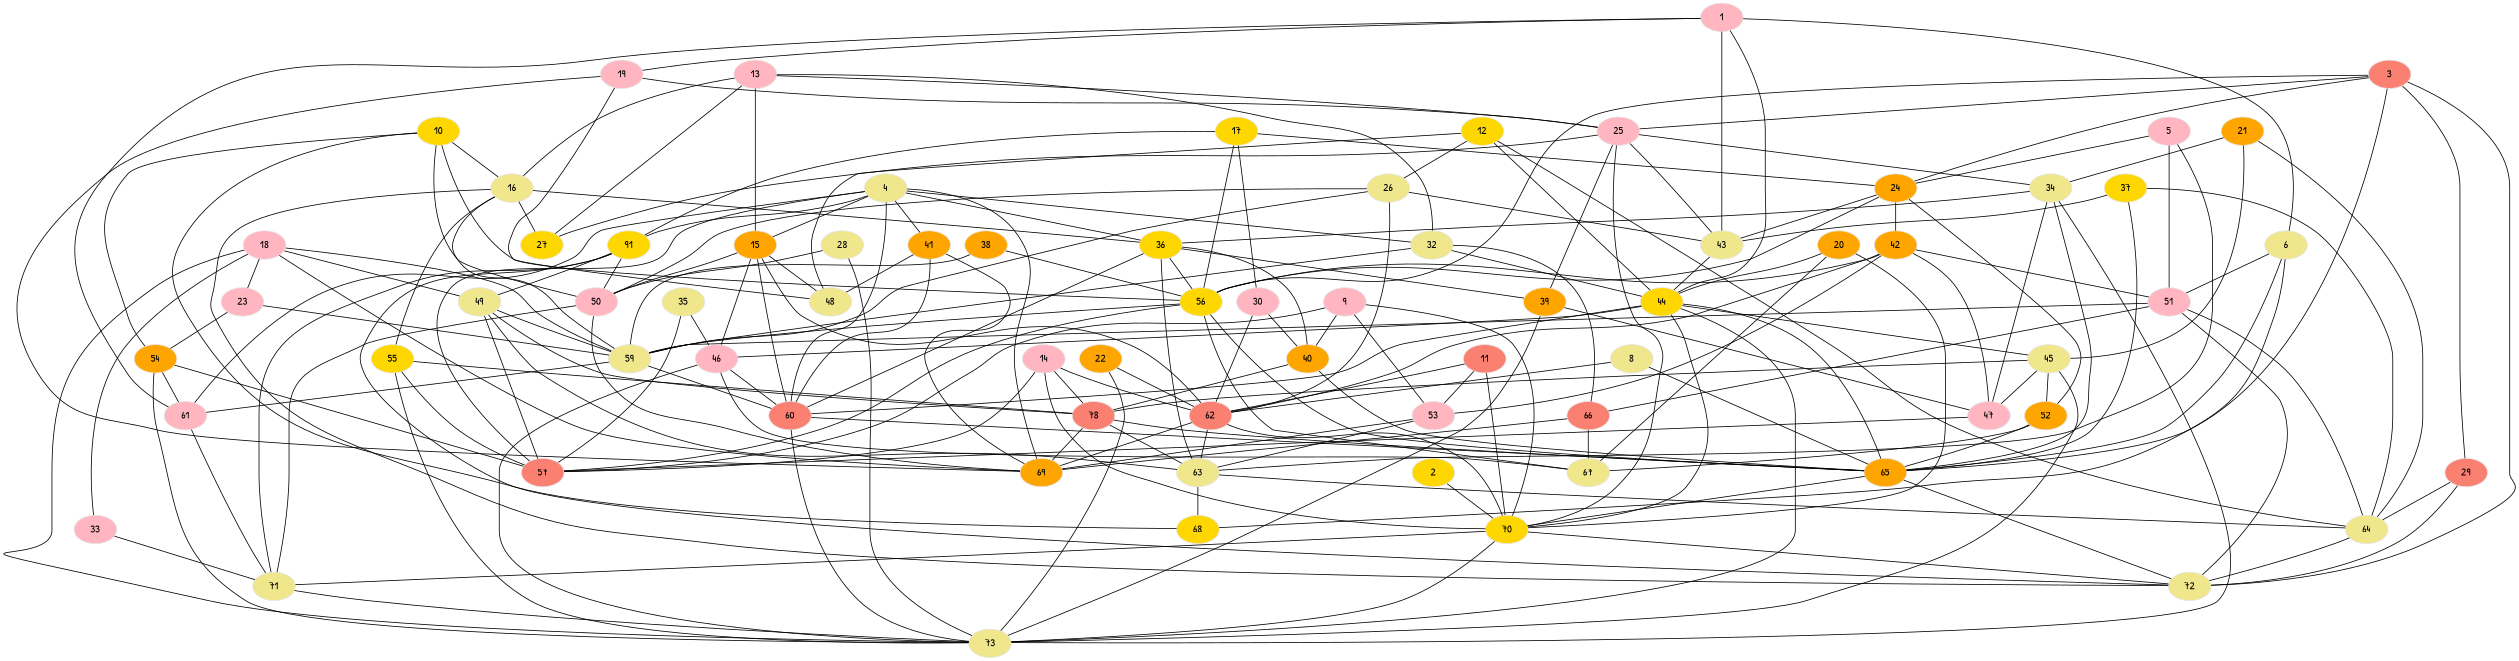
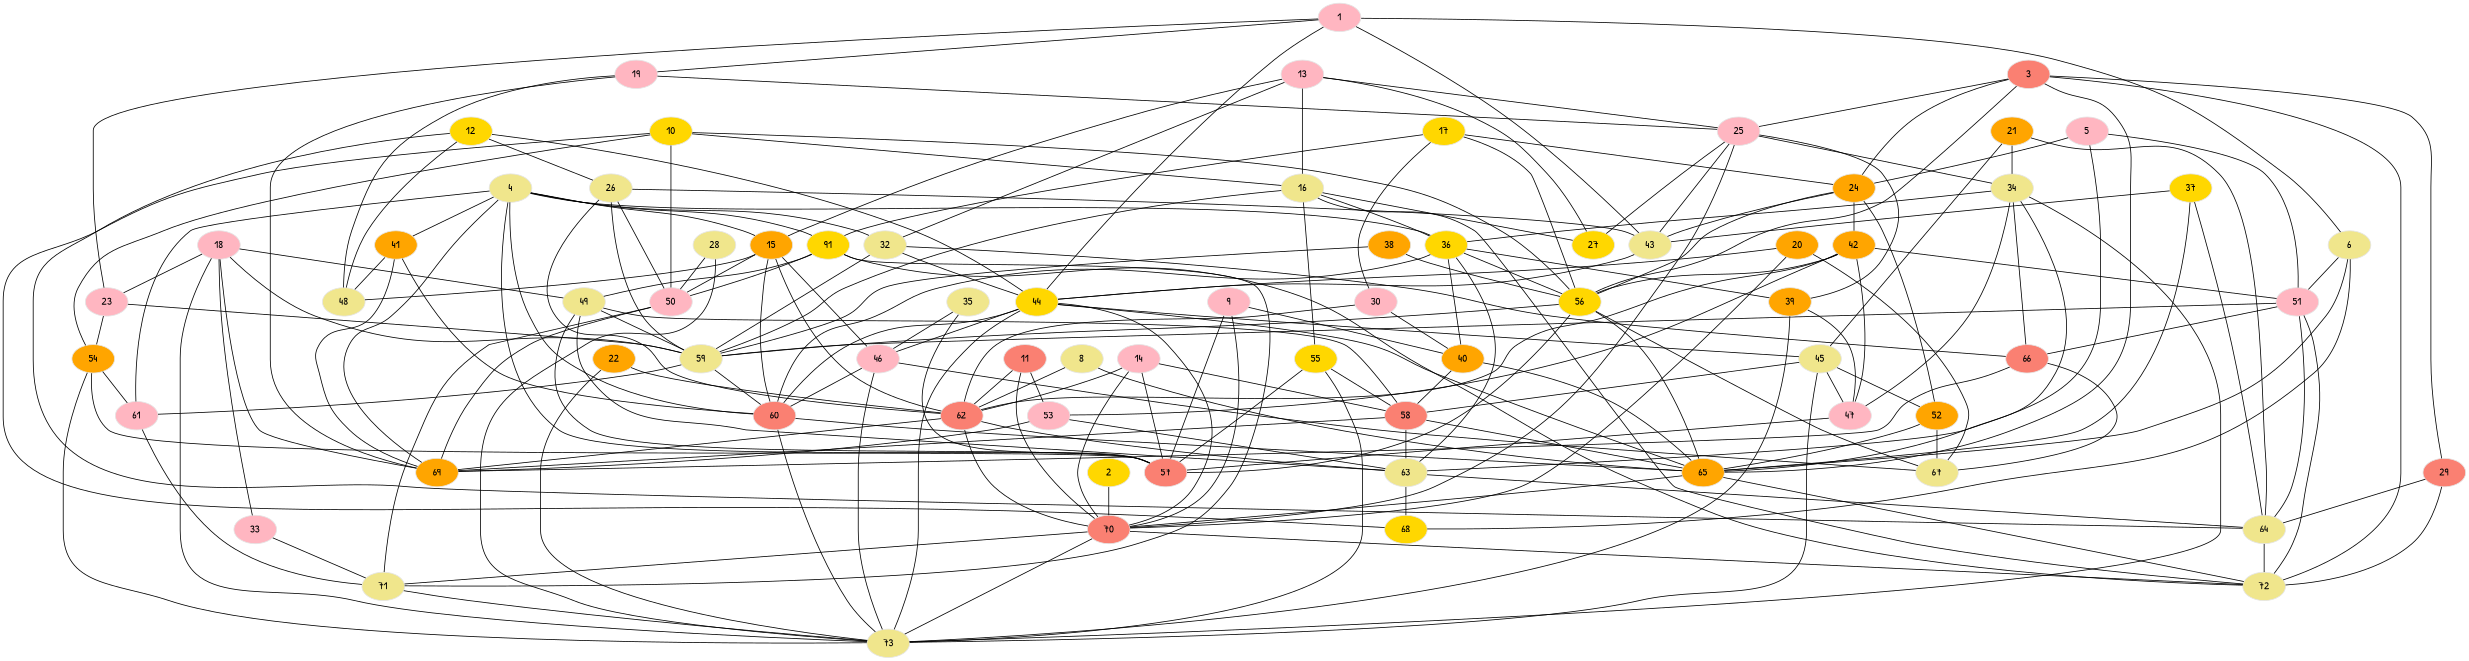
(750, 47) -> (623, 54)
none -> (2020, 273)
(1389, 359) -> none
(1094, 416) -> (1406, 416)
(1507, 529) -> (1109, 529)
